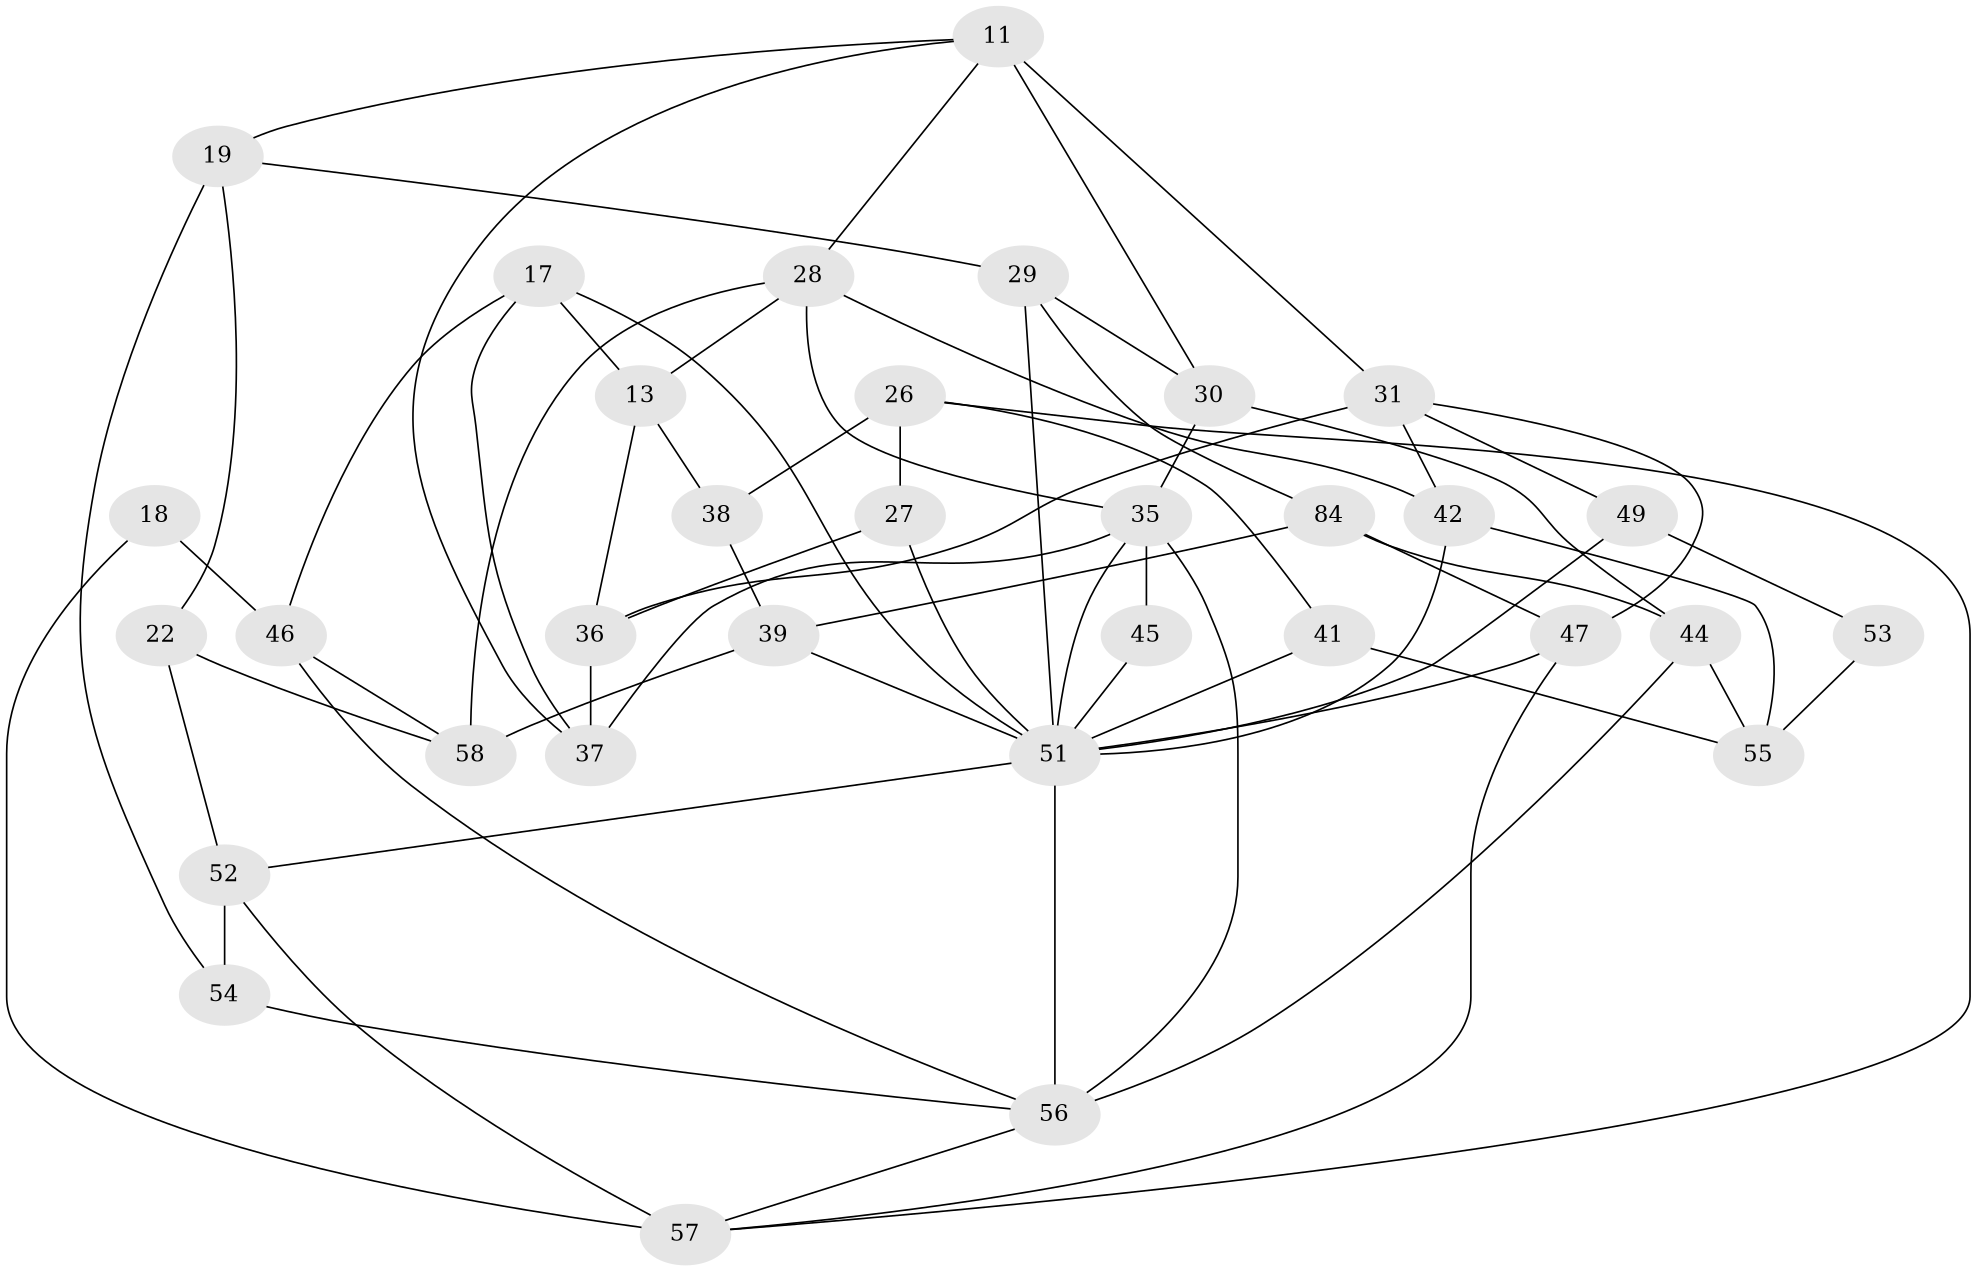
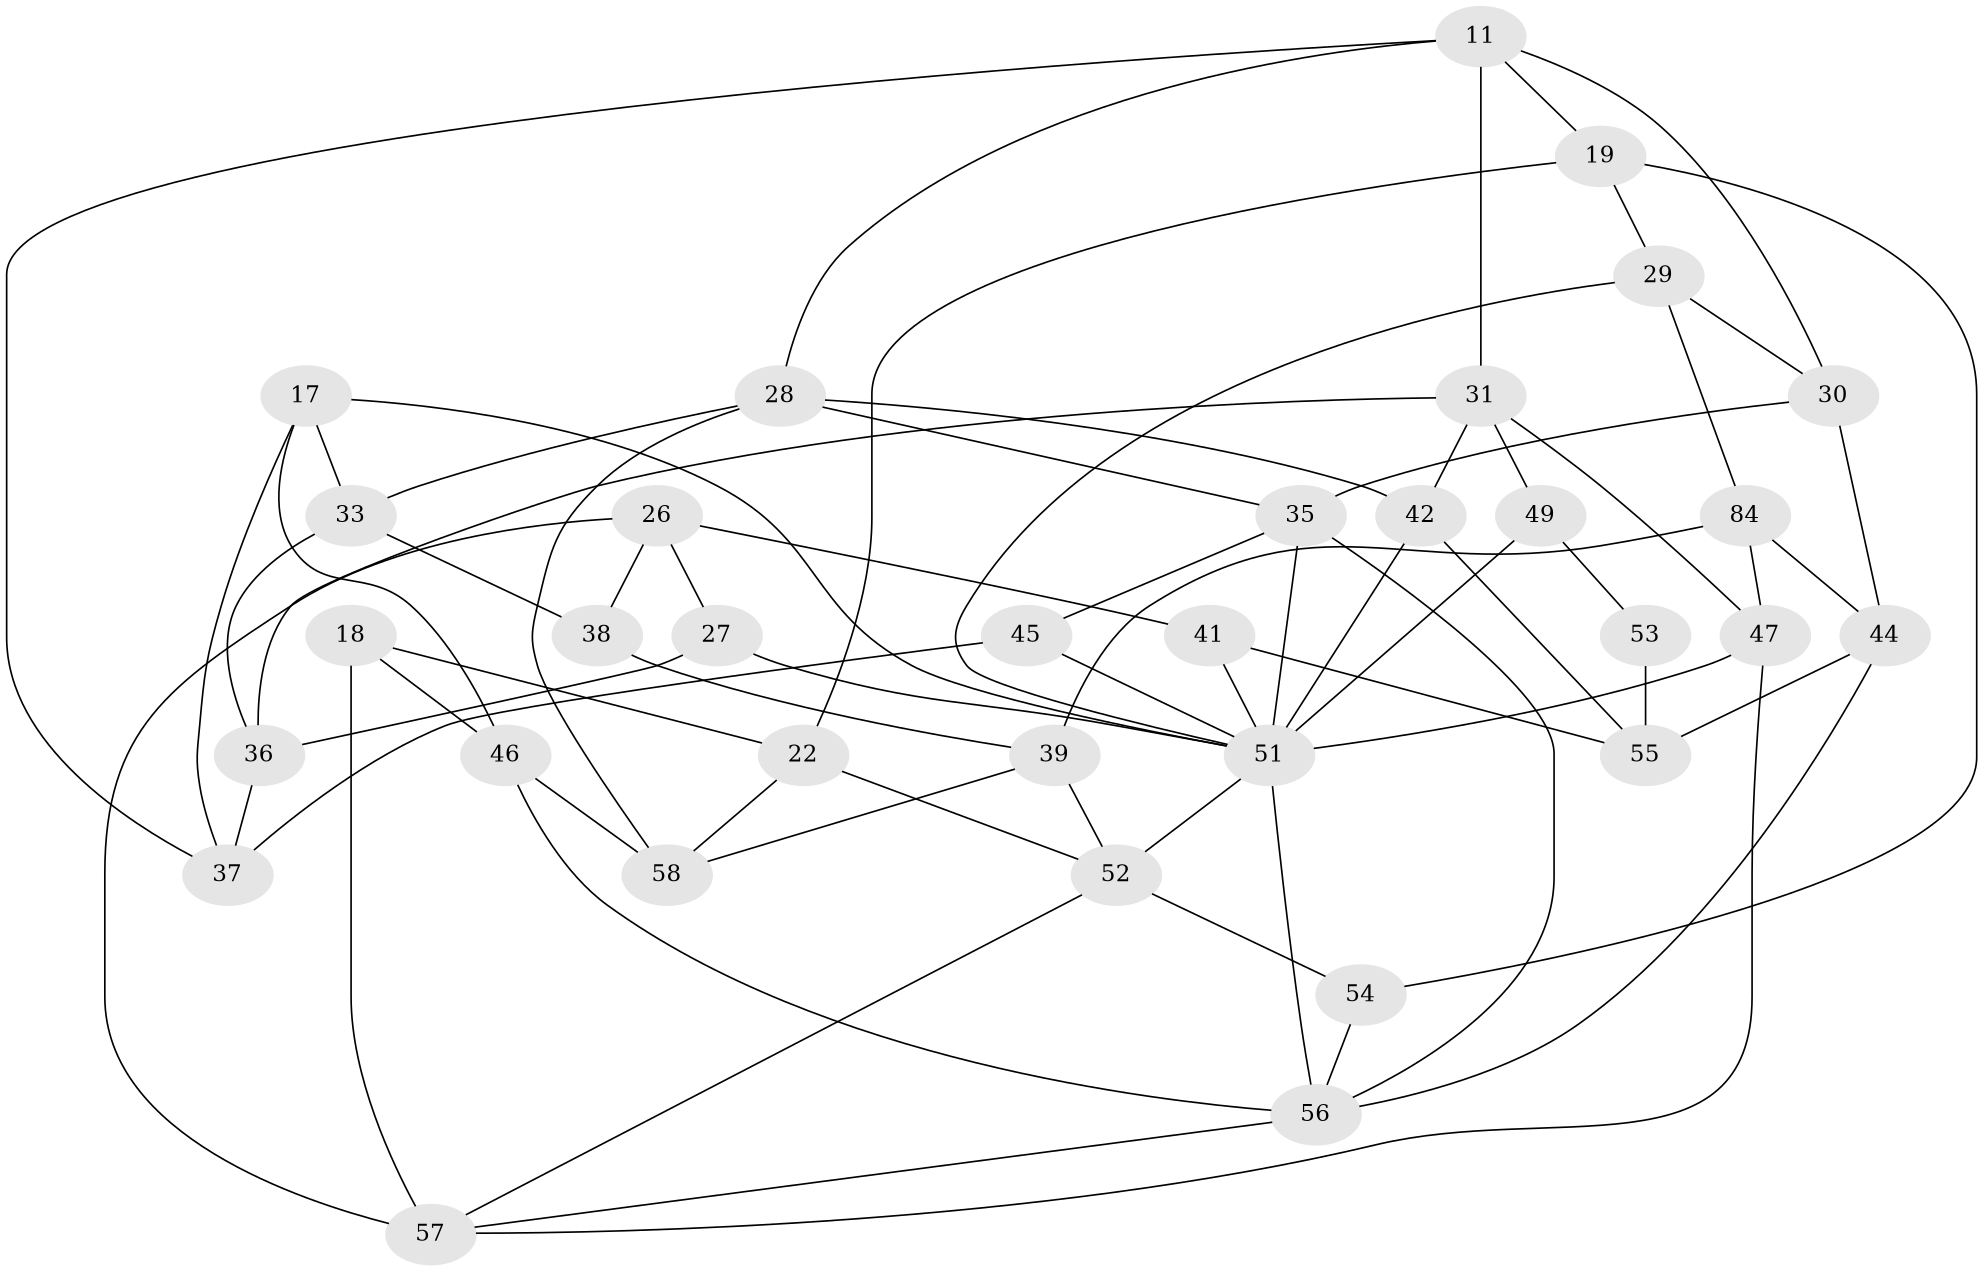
(641, 396) -> (351, 516)
(735, 595) -> (619, 693)
(914, 695) -> (1086, 815)
none -> (614, 705)
